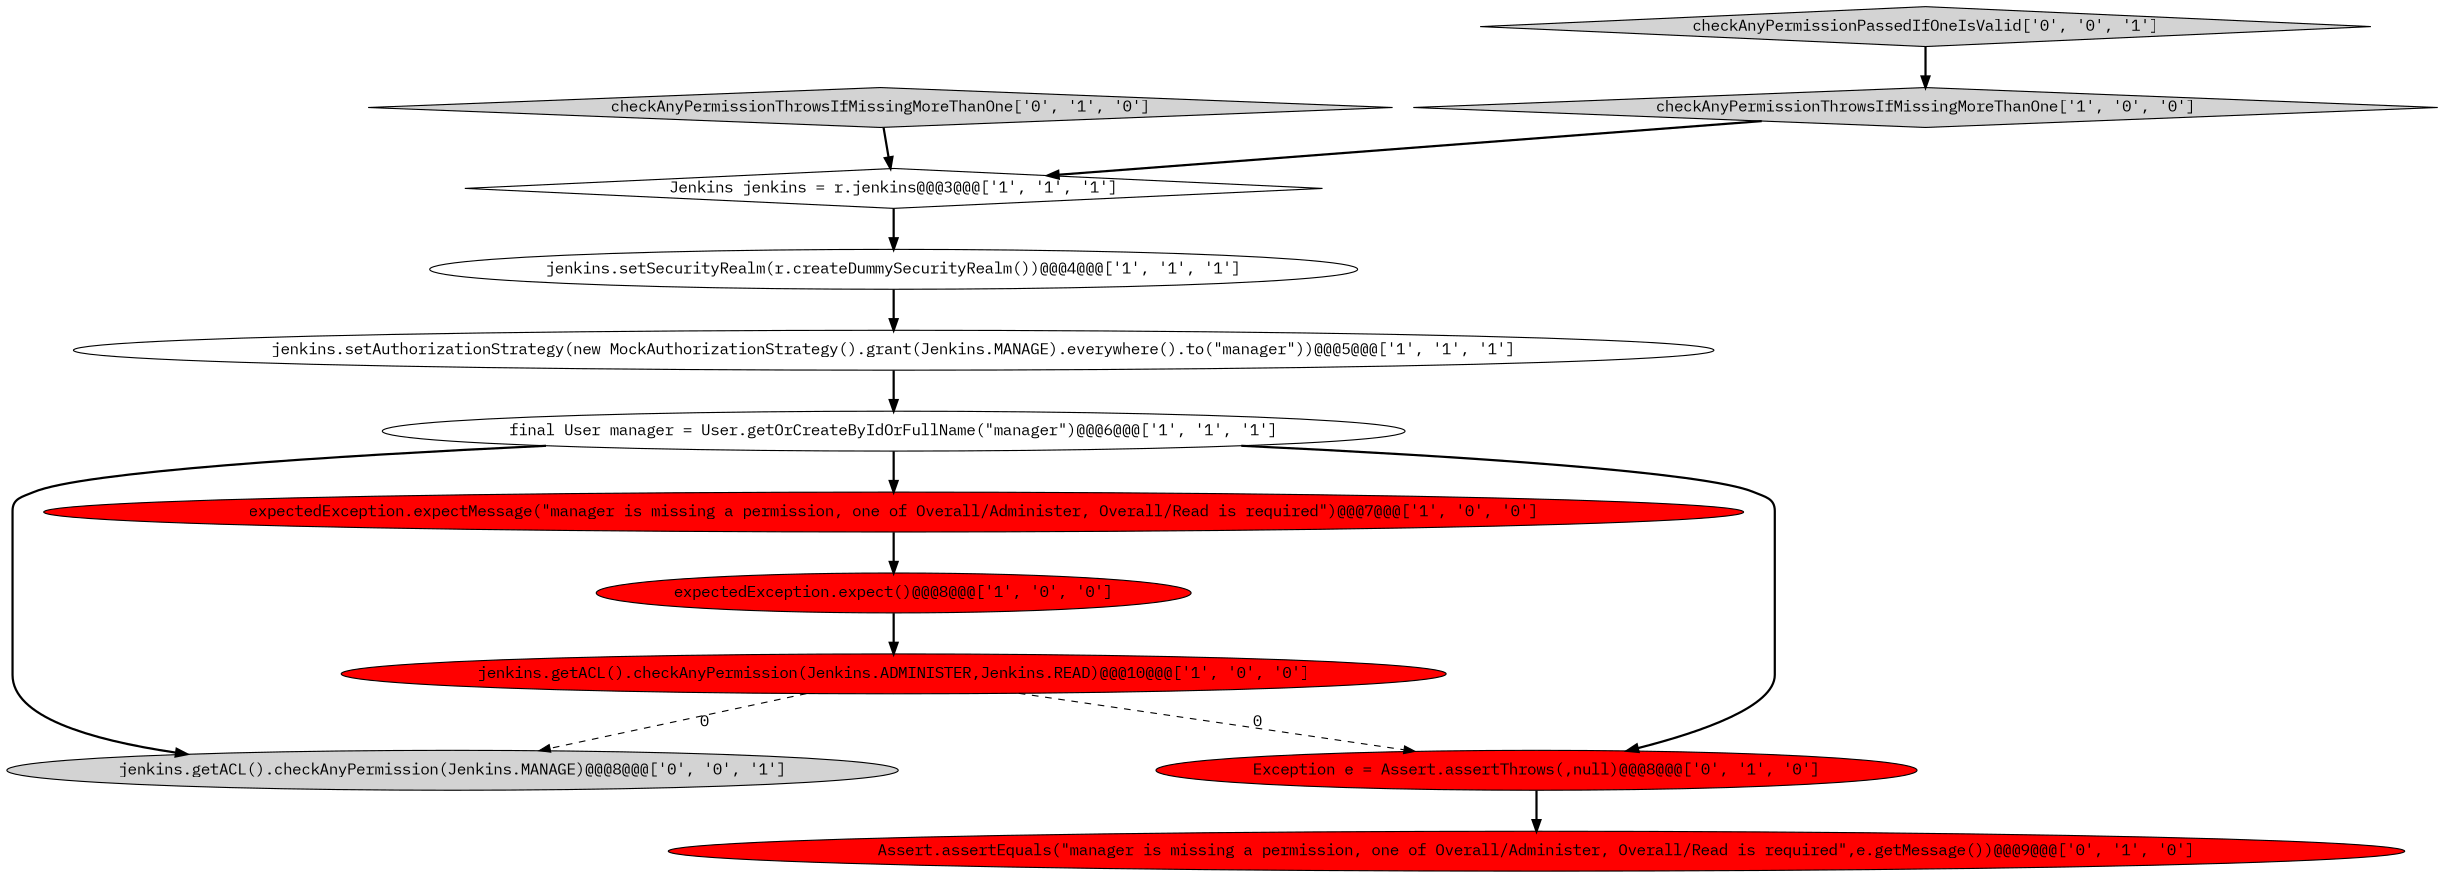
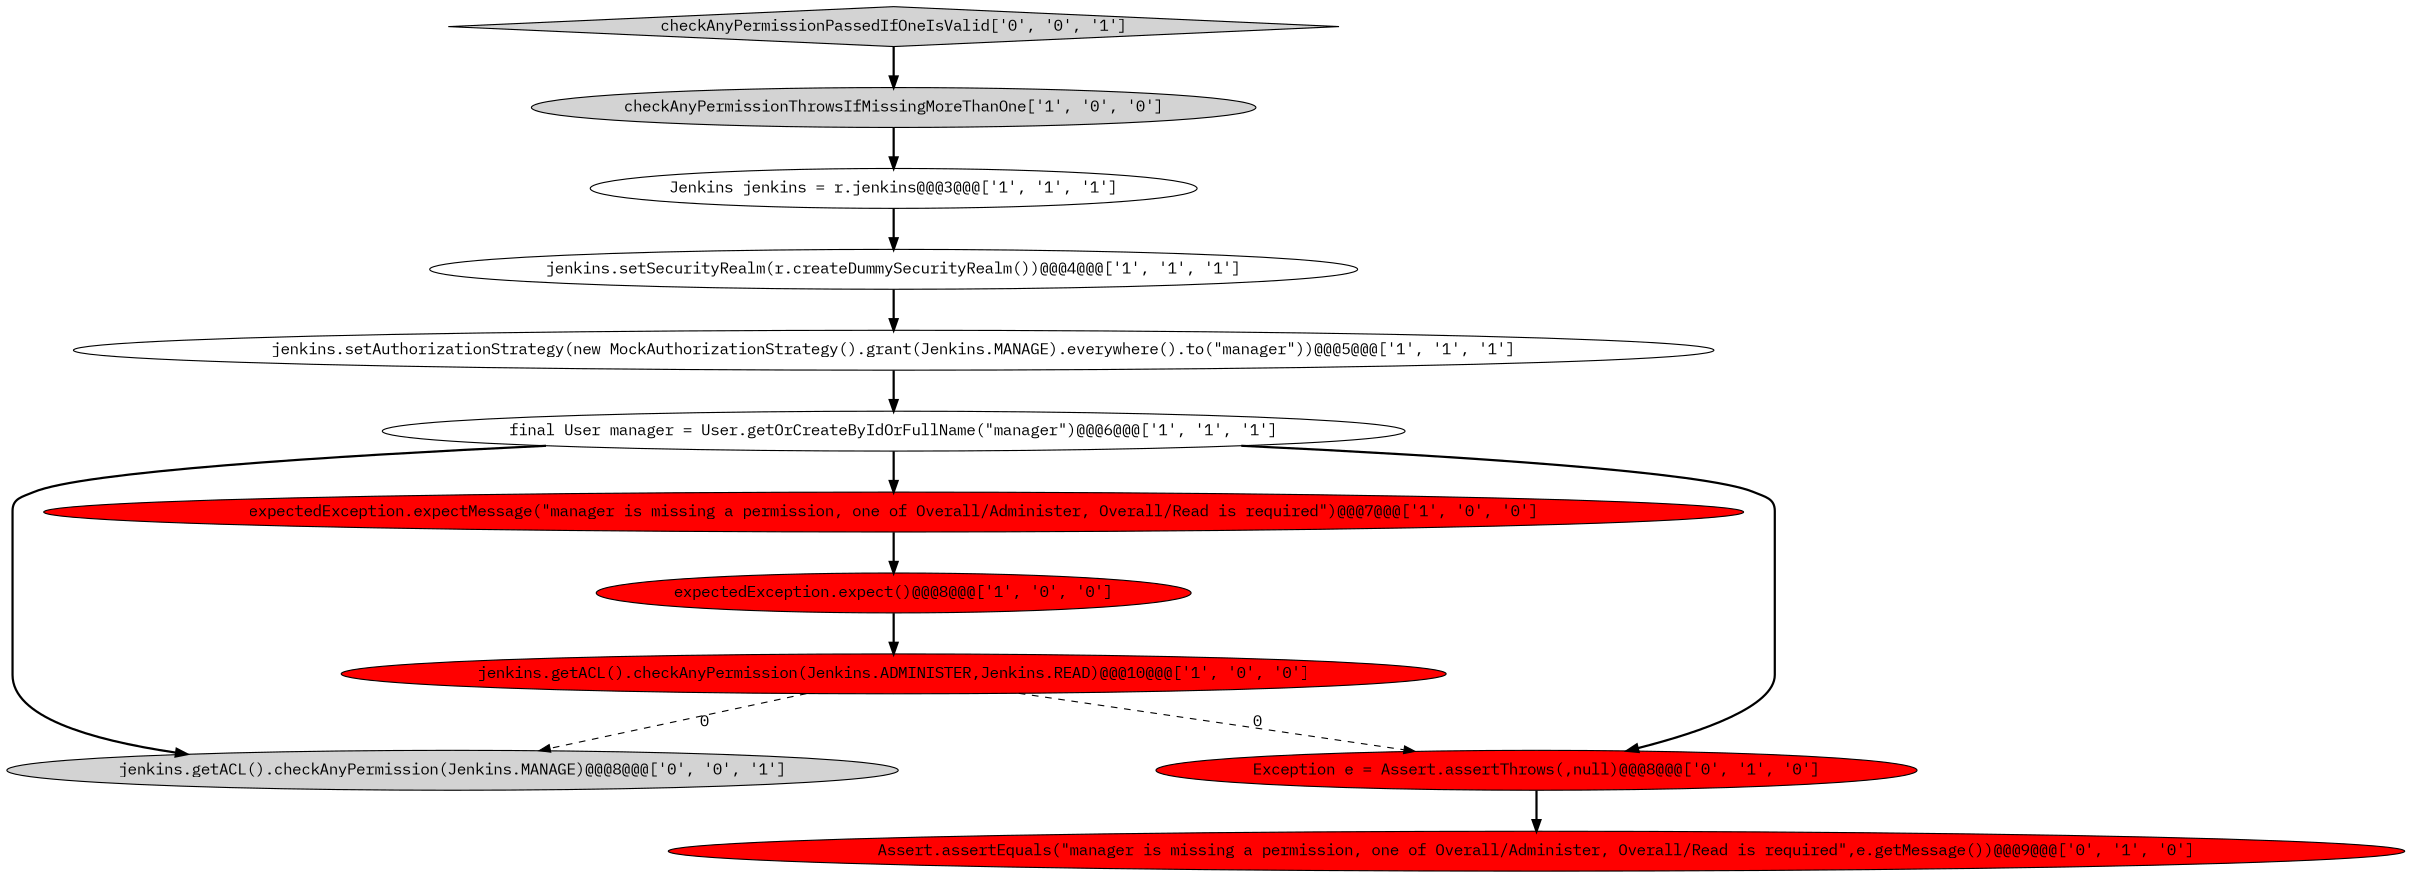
(880, 108) -> none
(1926, 108) -> (894, 108)
(894, 188) -> (894, 188)
